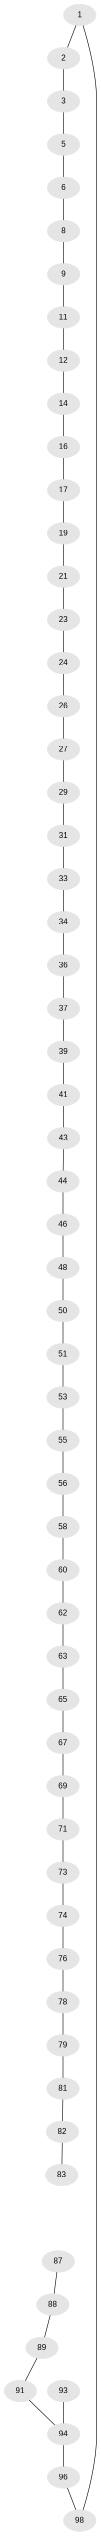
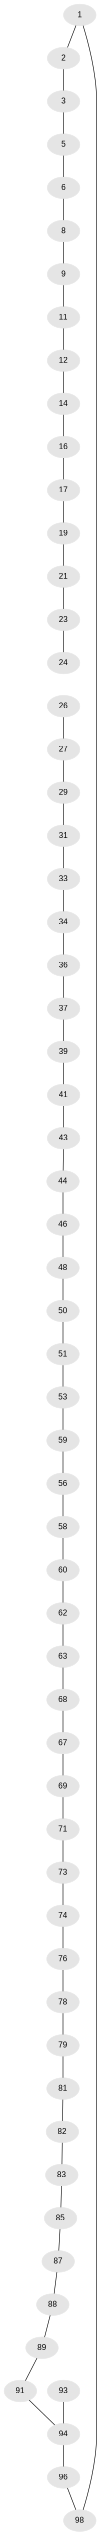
(64, 685) -> none
(63, 1441) -> (63, 1441)
(63, 1700) -> (63, 1700)
none -> (61, 2218)
